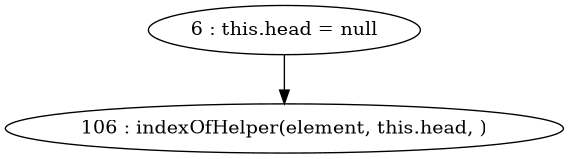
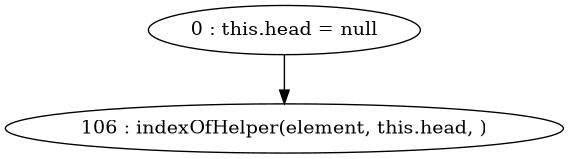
(284, 30) -> (284, 30)
